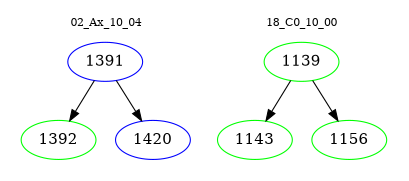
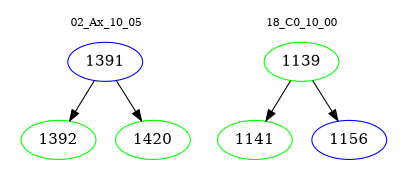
(106, 23) -> (106, 23)
(153, 140) -> (153, 140)
(255, 140) -> (255, 140)
(349, 140) -> (349, 140)
